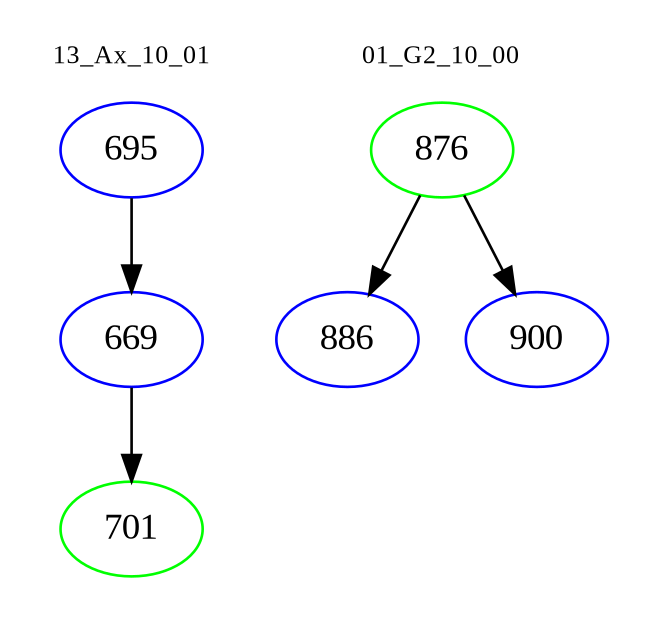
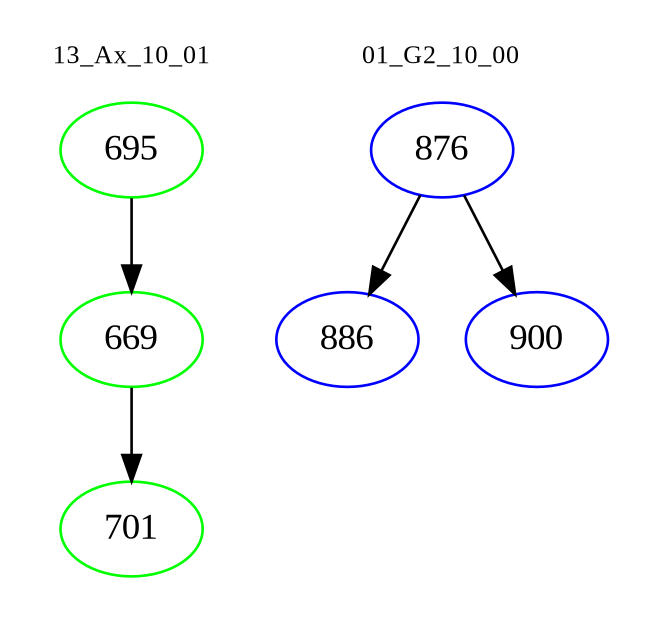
(132, 150) -> (132, 150)
(442, 150) -> (442, 150)
(132, 340) -> (132, 340)
